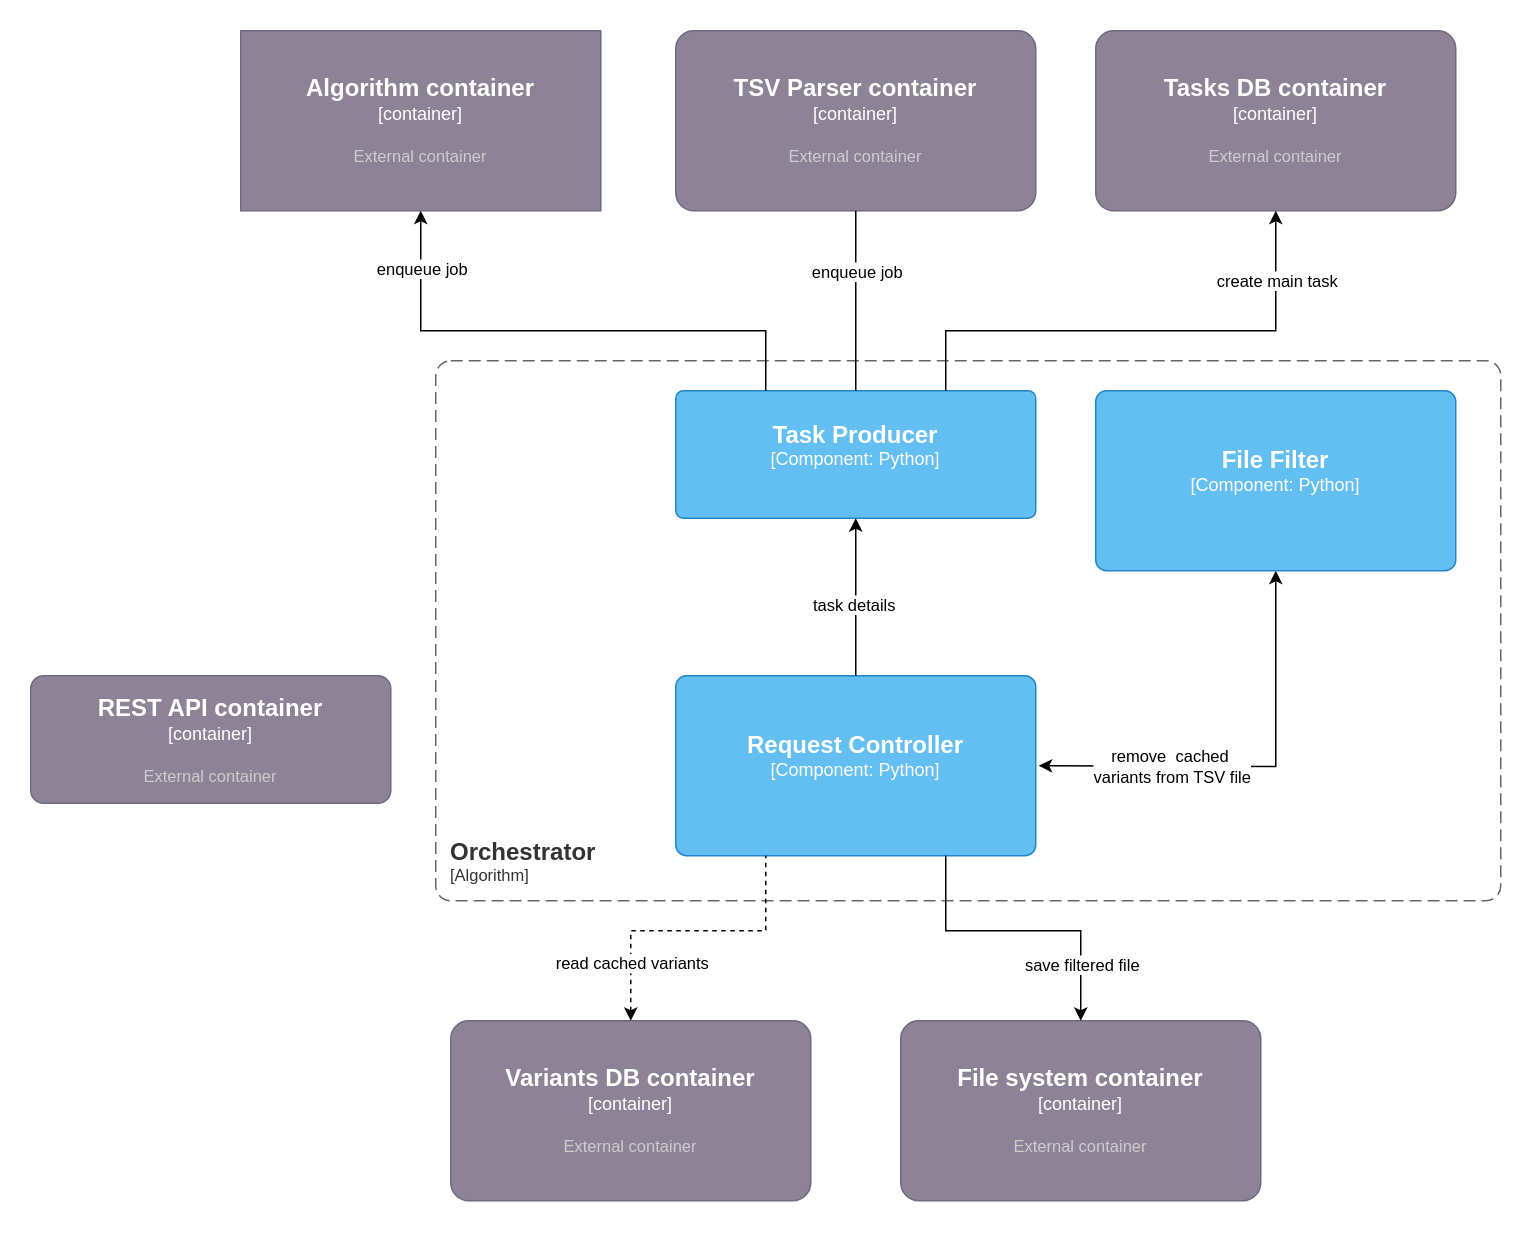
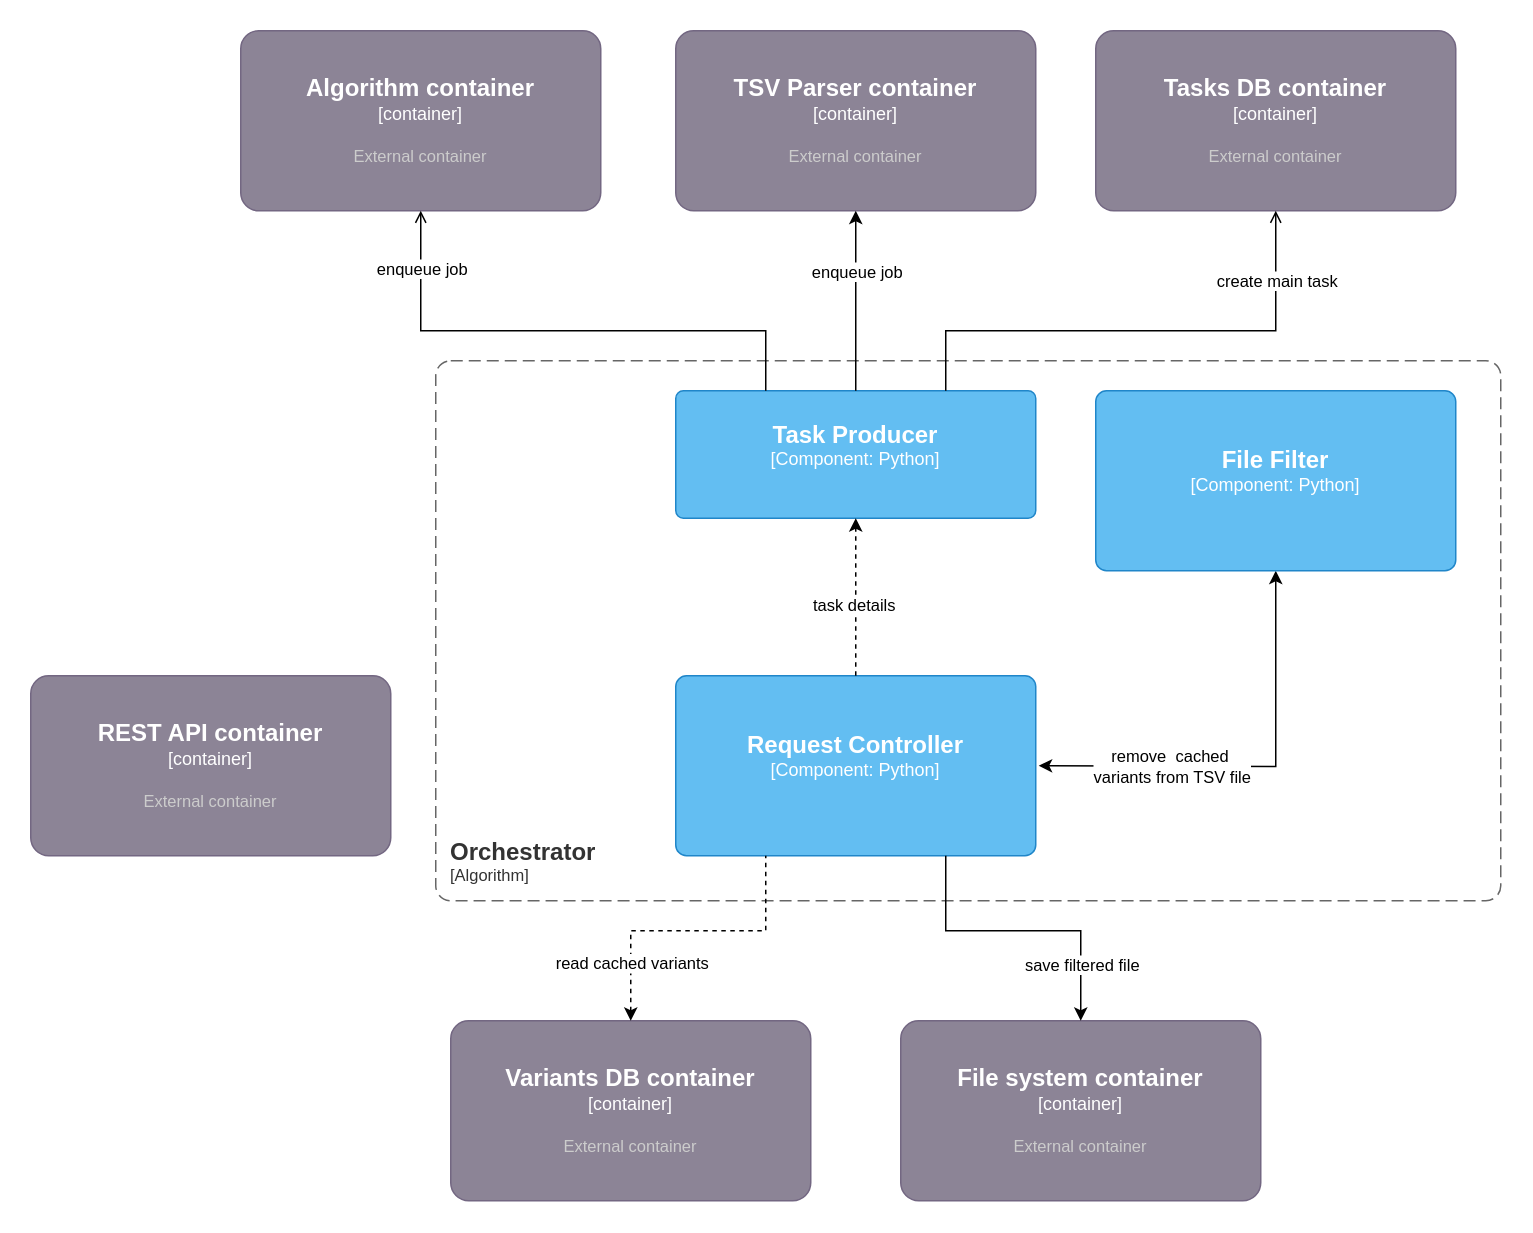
(421, 121) -> (421, 121)
(856, 217) -> (856, 222)
(421, 222) -> (421, 219)
(1276, 222) -> (1276, 219)
(856, 561) -> (856, 561)
(211, 740) -> (211, 766)
